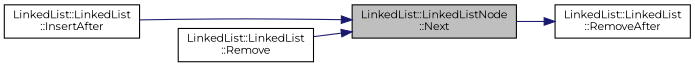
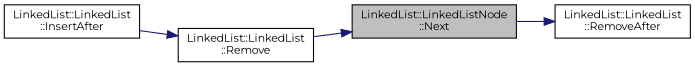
(240, 19) -> (153, 33)
